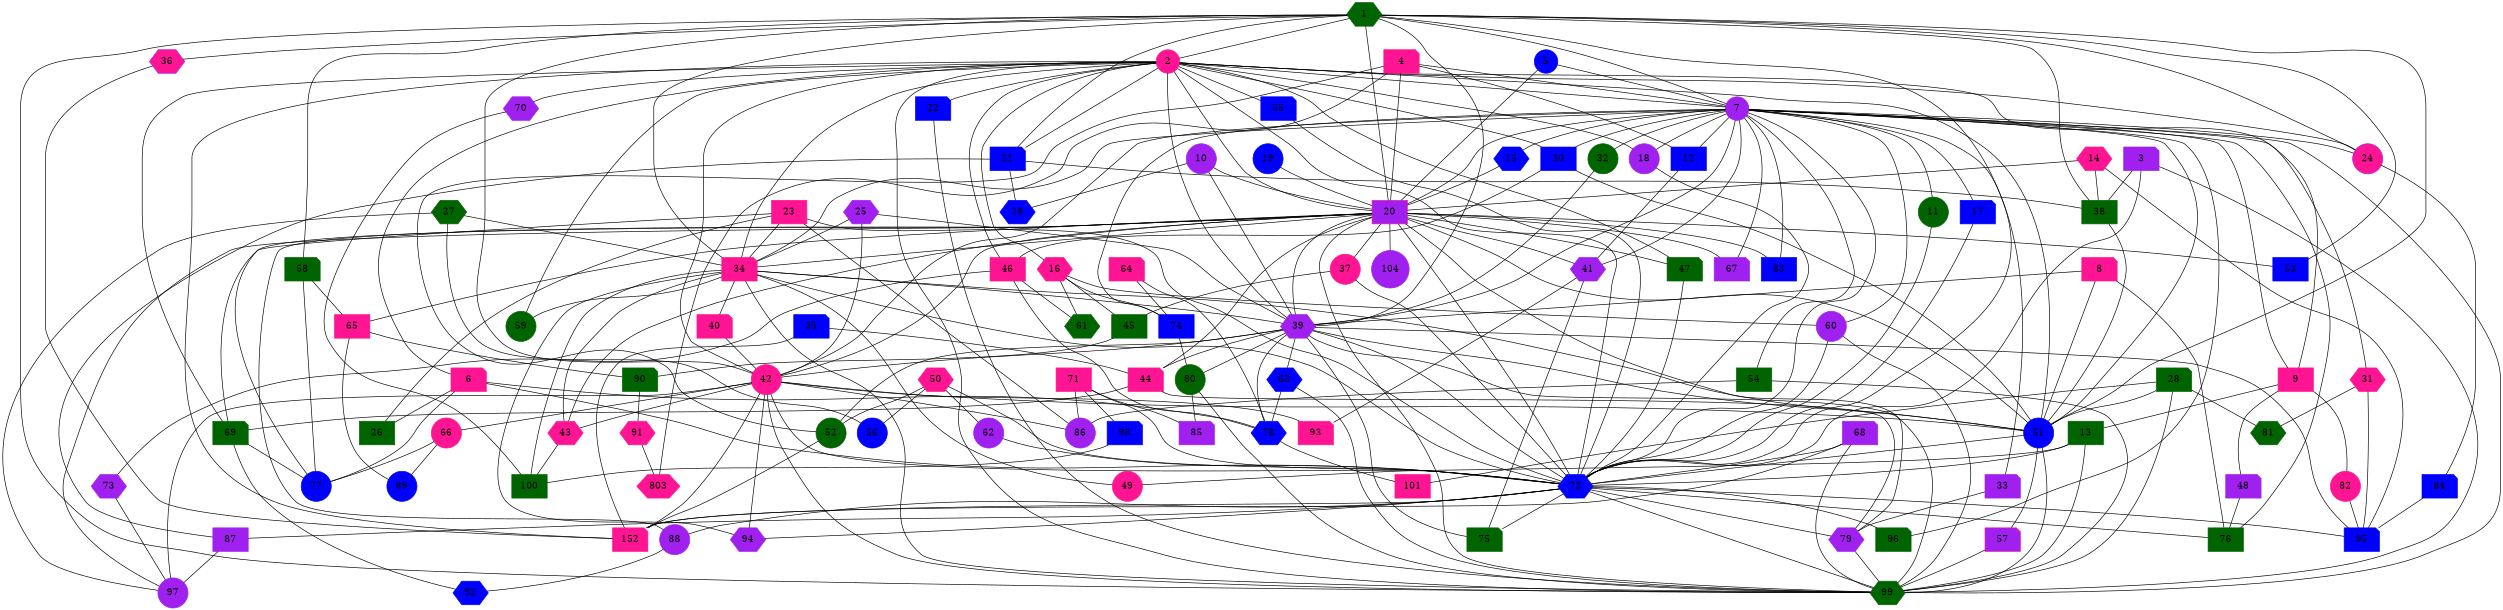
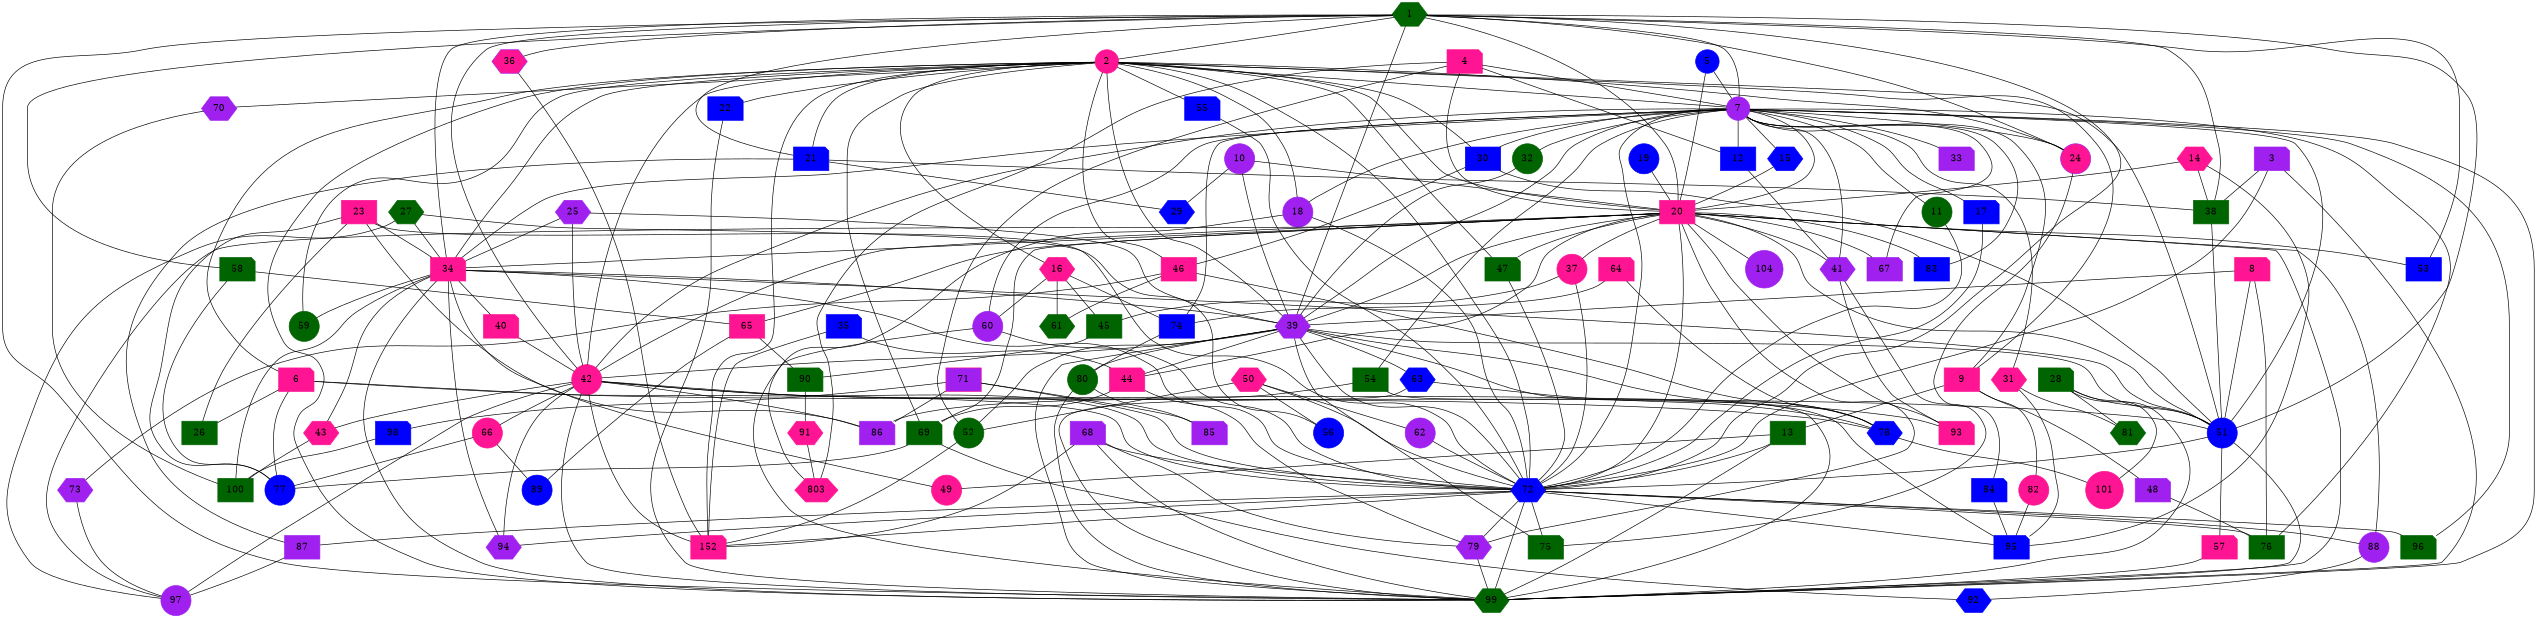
(1390, 212) -> (1677, 212)
(922, 256) -> (1791, 339)
none -> (960, 277)
(1074, 380) -> (964, 380)
(1080, 433) -> (877, 433)
(1413, 486) -> (2104, 490)
(1921, 510) -> (1274, 520)
(2003, 540) -> (2220, 547)
